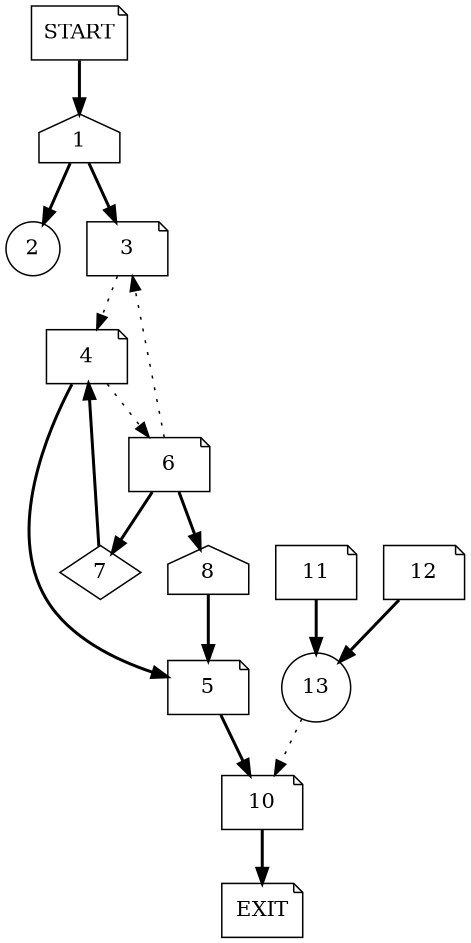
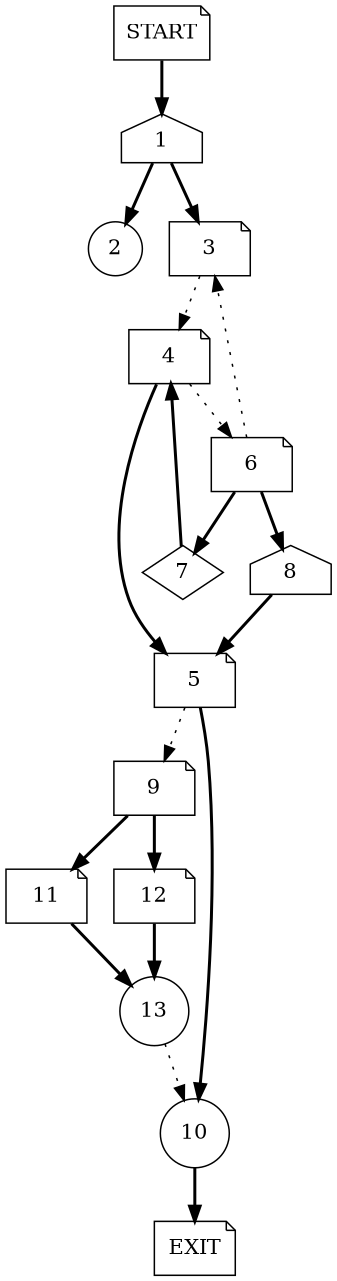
none -> (154, 788)
(262, 803) -> (195, 1133)
